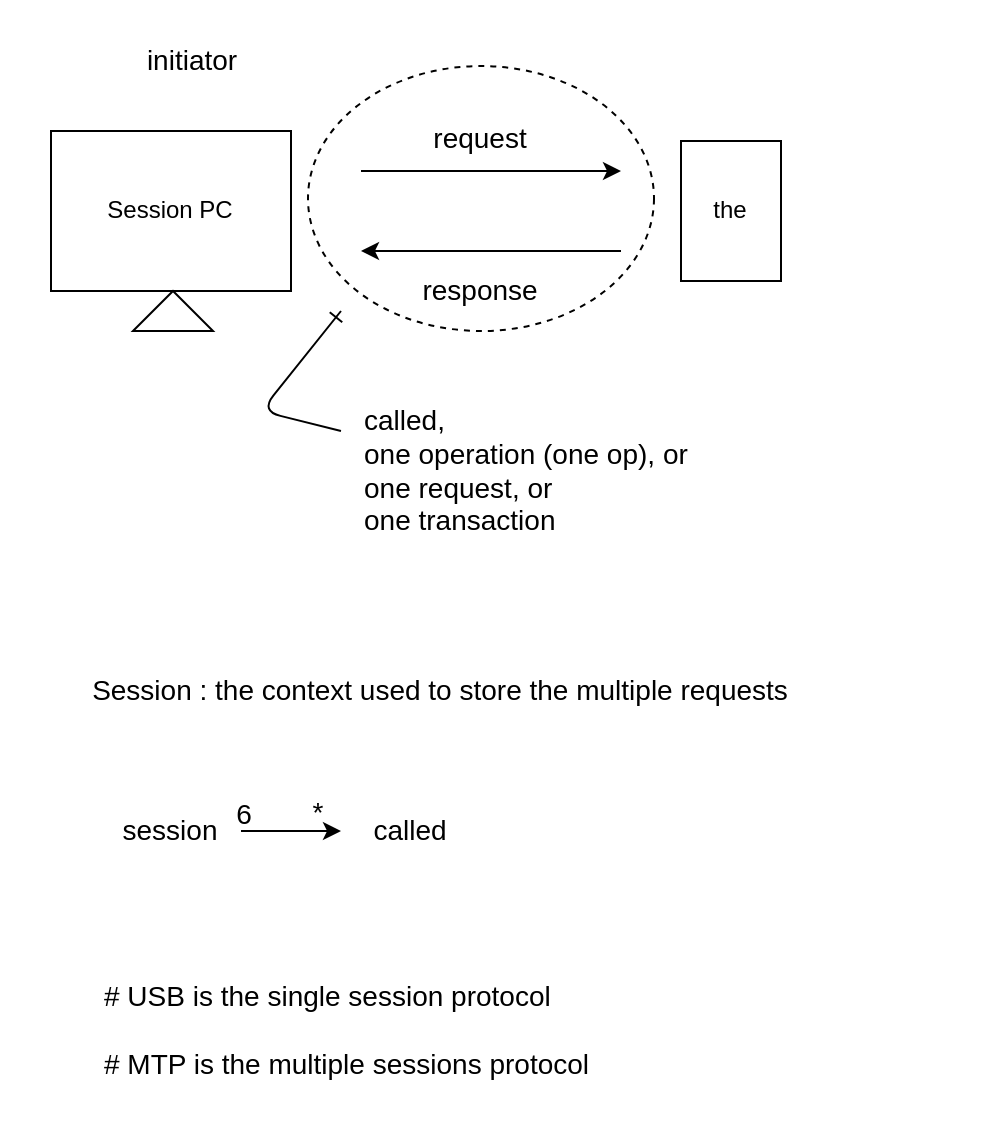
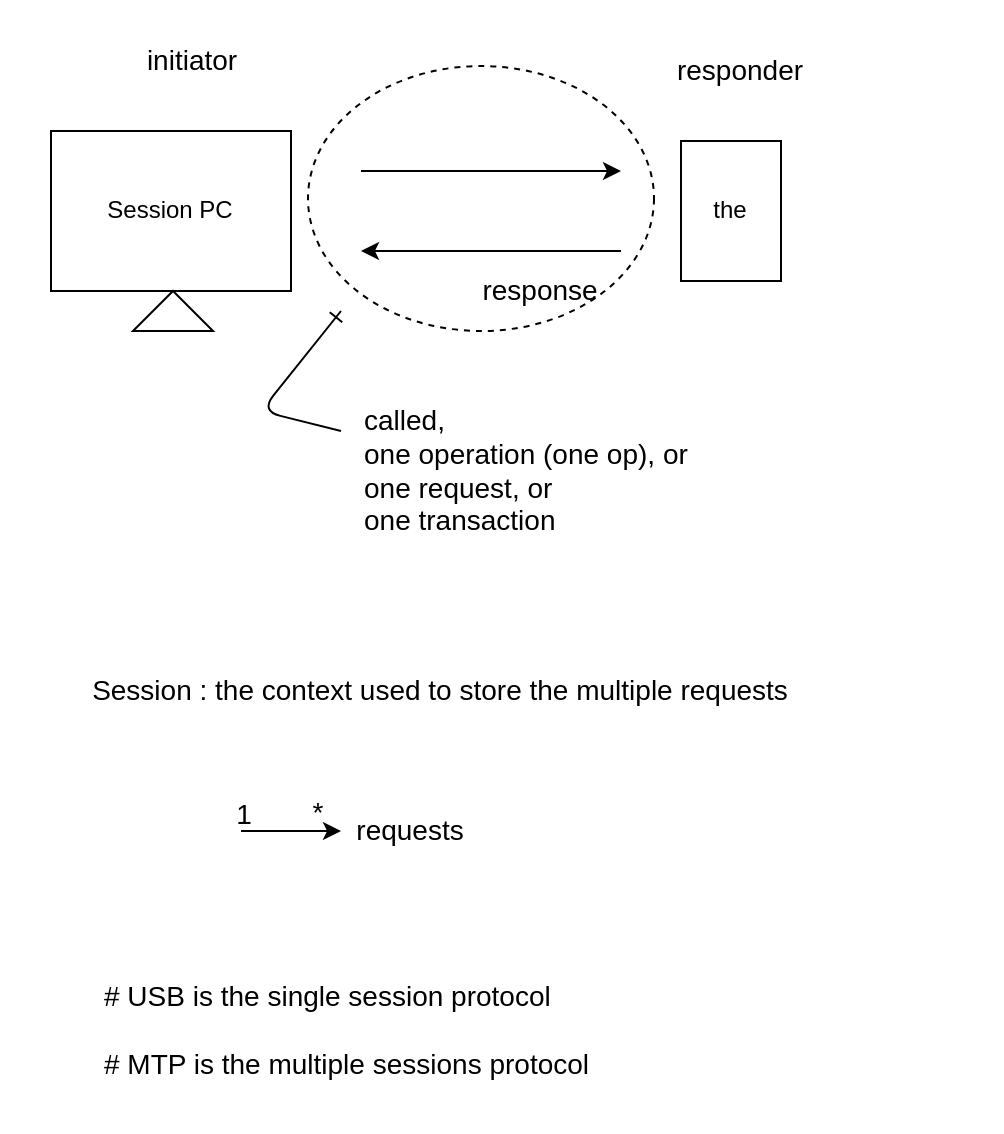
none -> (741, 71)
(481, 139) -> none
(481, 291) -> (541, 291)
(245, 815) -> (245, 815)
(171, 831) -> none
(411, 831) -> (411, 831)
